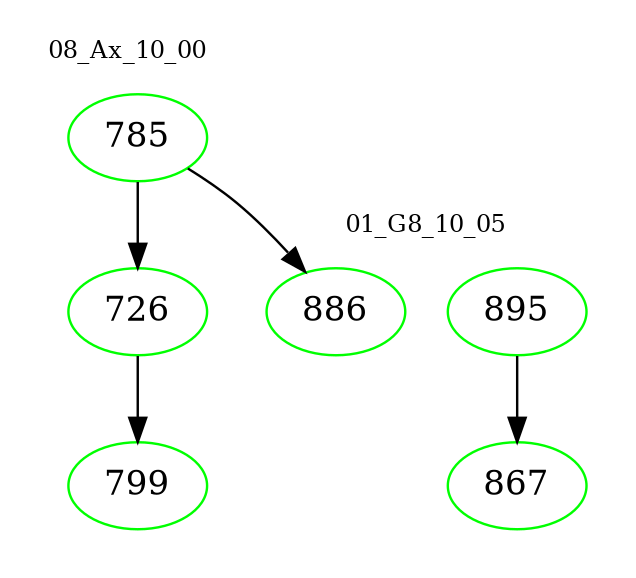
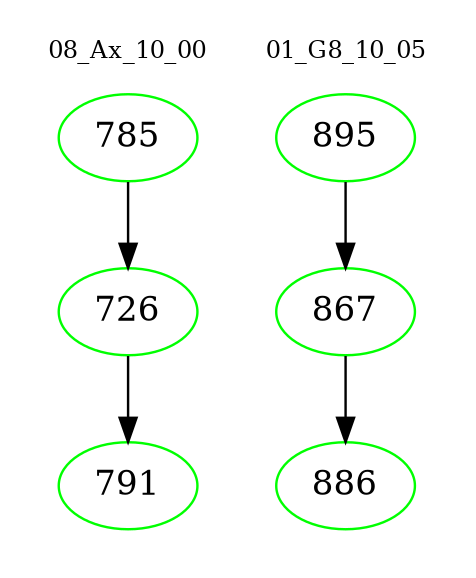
(263, 227) -> (346, 387)
(138, 486) -> (128, 486)
